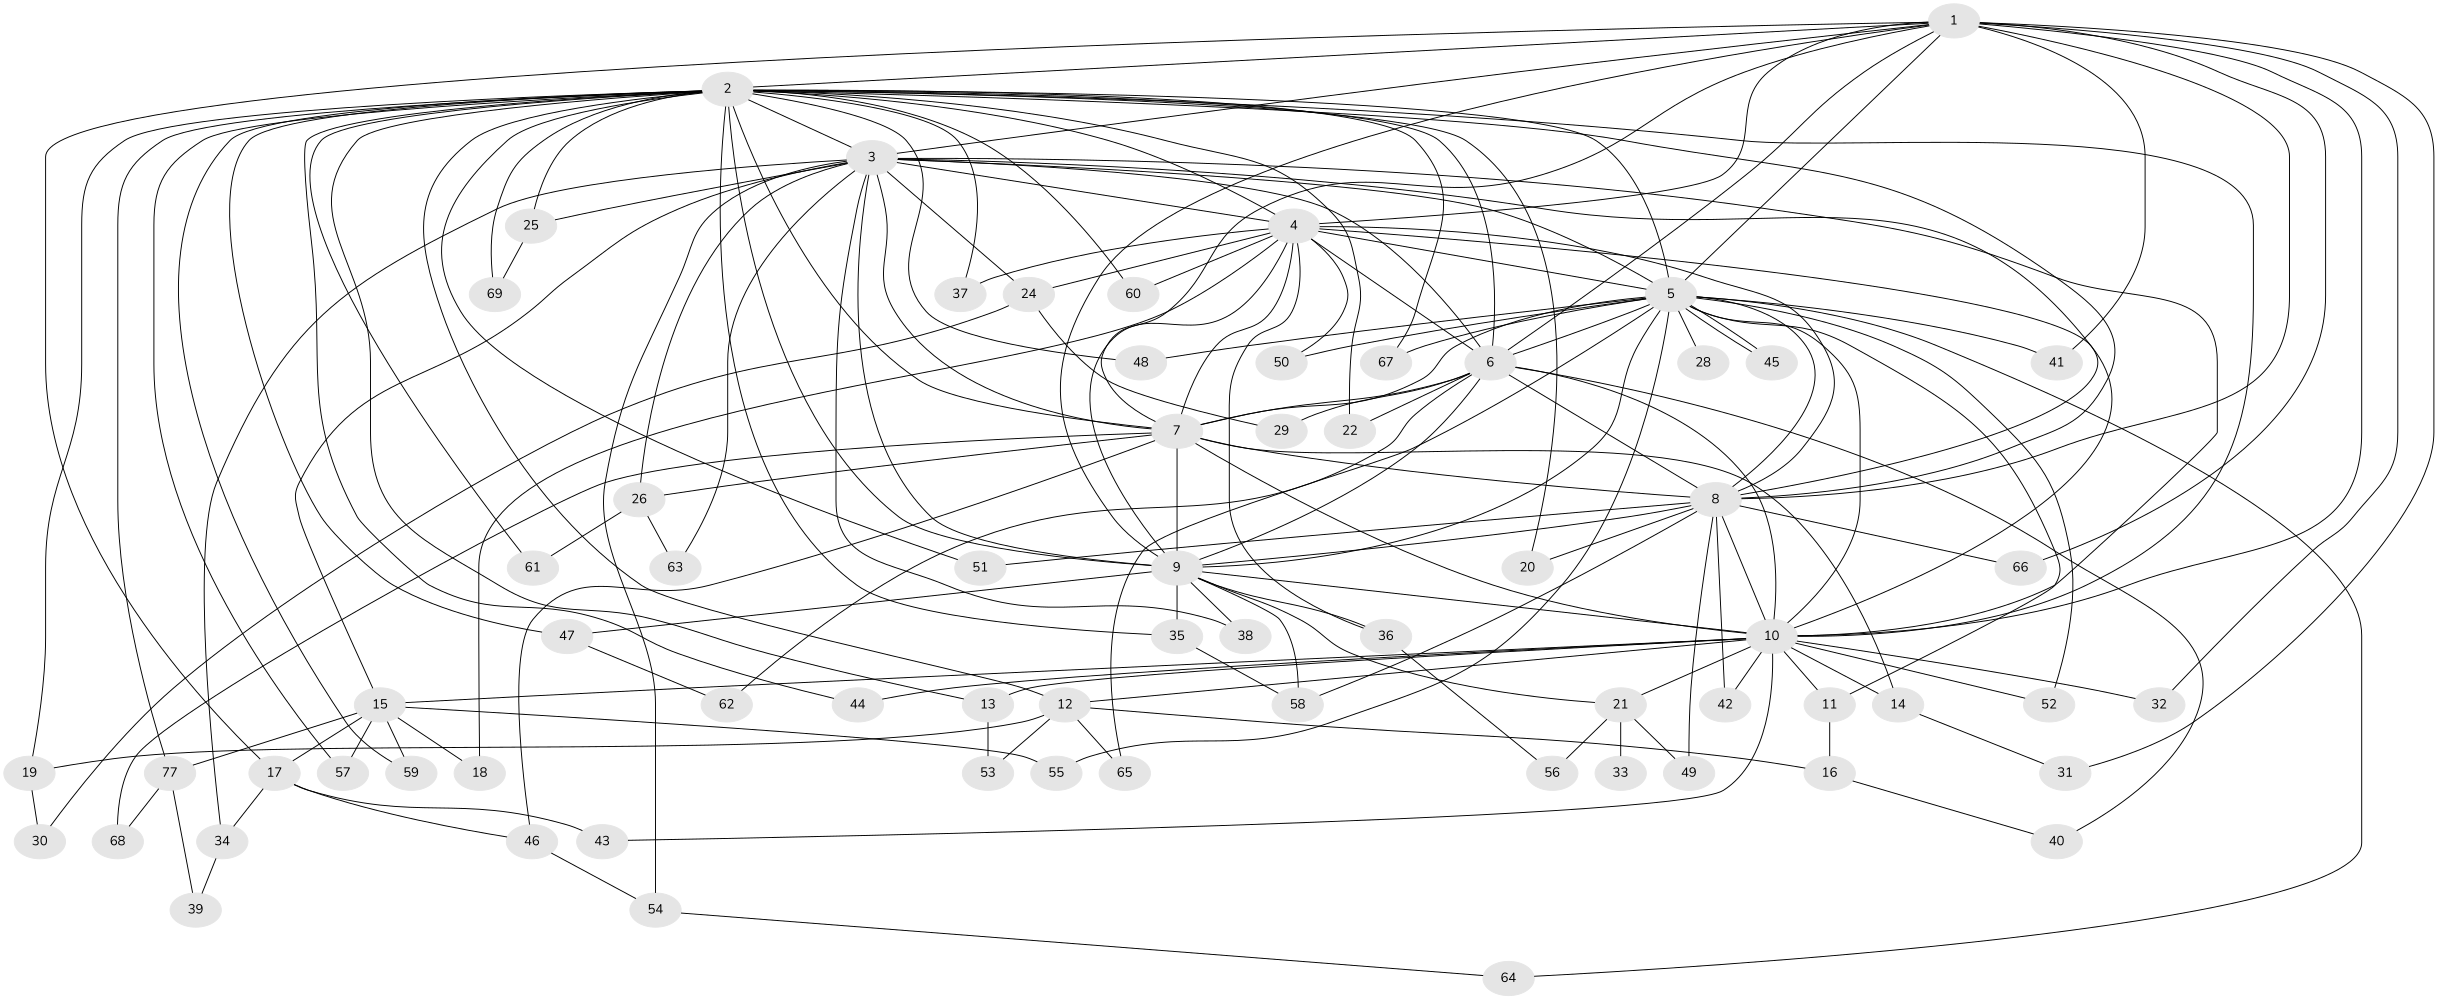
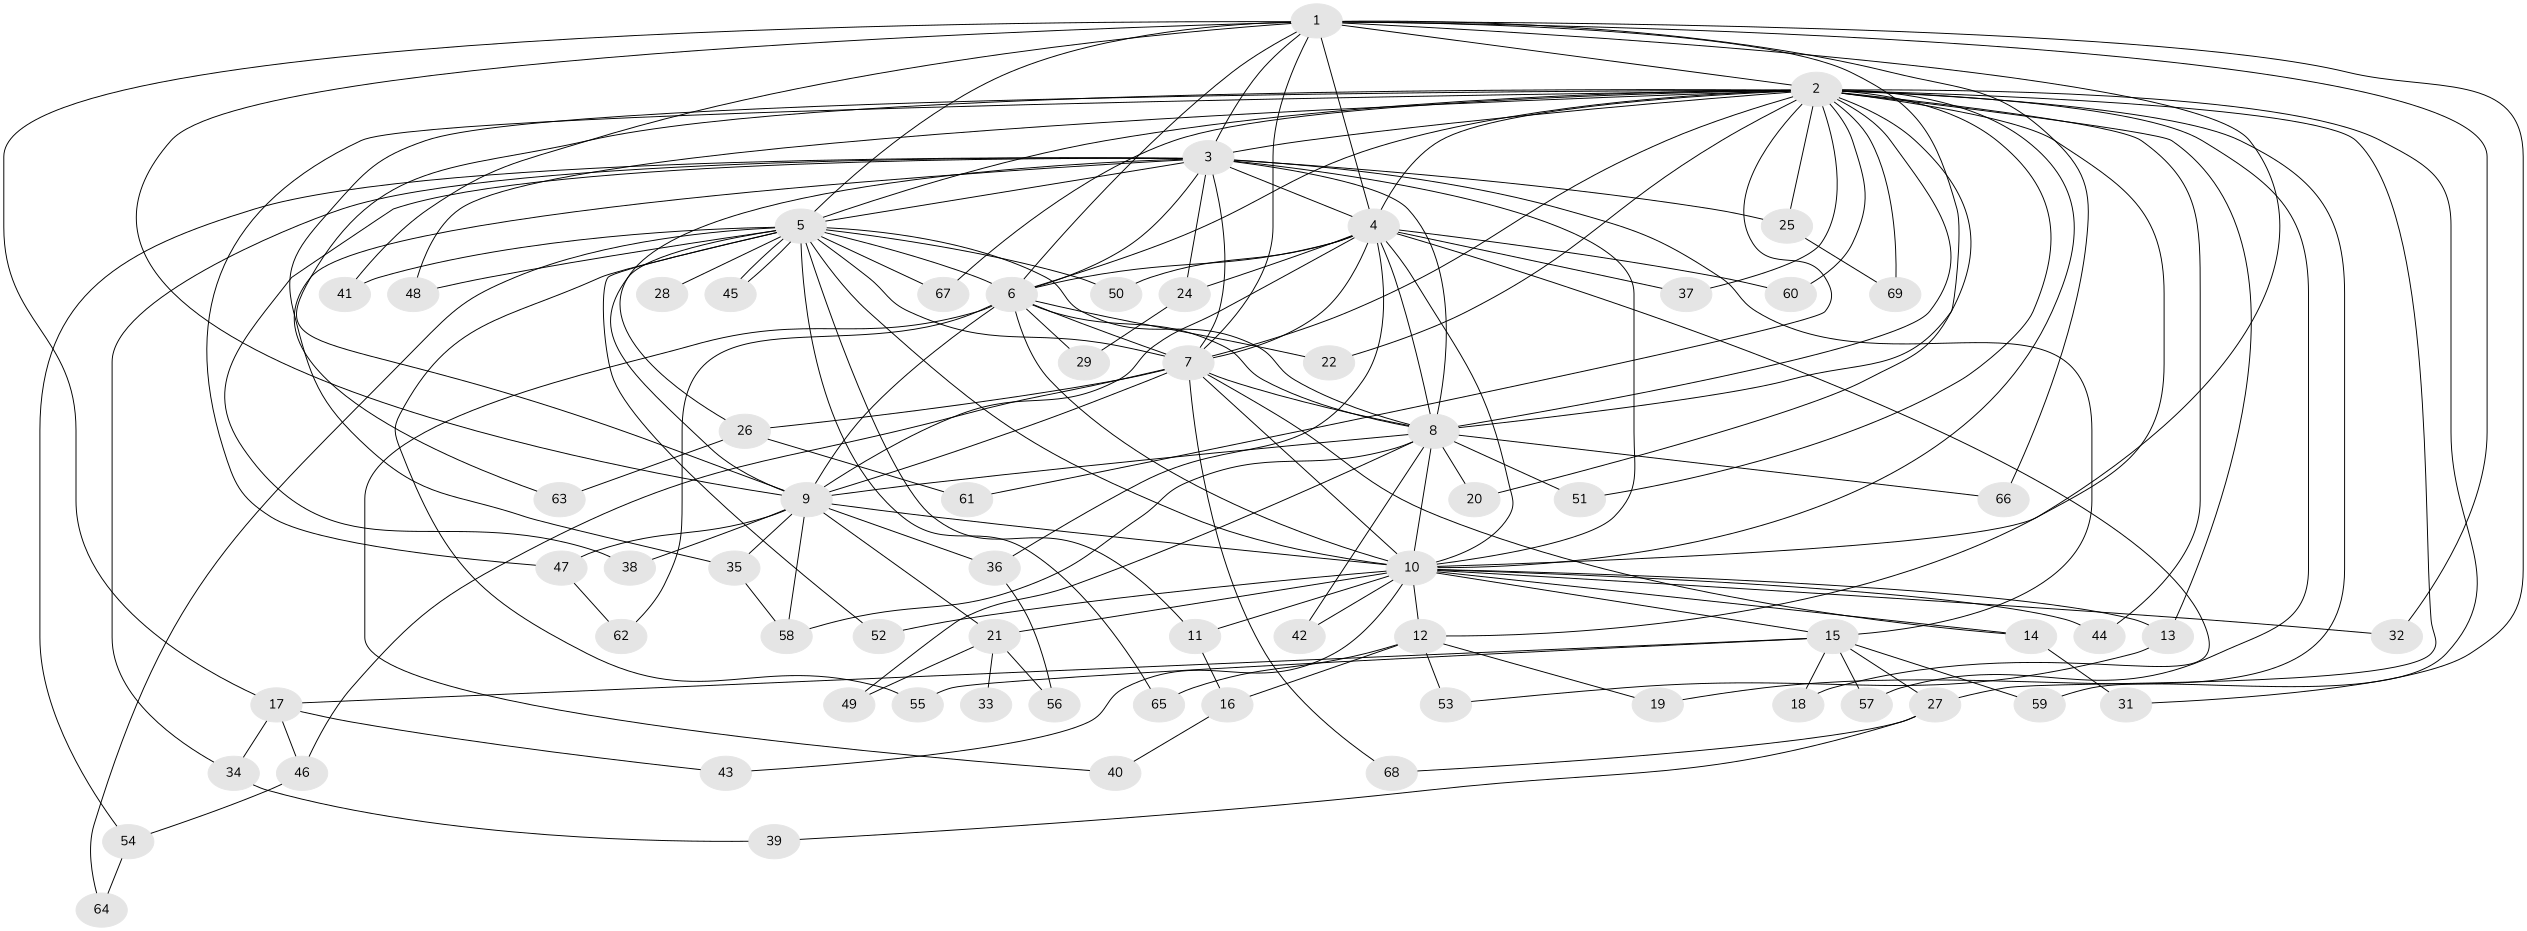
(1482, 260) -> none
(899, 476) -> none
(170, 773) -> (1935, 705)
(40, 842) -> none
